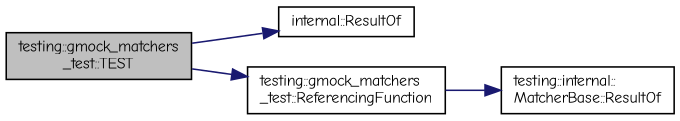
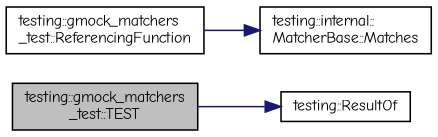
(346, 22) -> (346, 107)
(212, 72) -> none
(588, 90) -> (346, 30)
